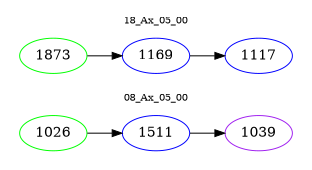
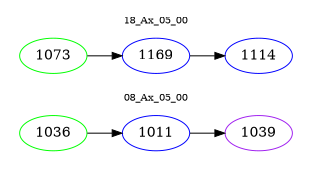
(53, 56) -> (53, 56)
(259, 56) -> (259, 56)
(53, 133) -> (53, 133)
(156, 133) -> (156, 133)
